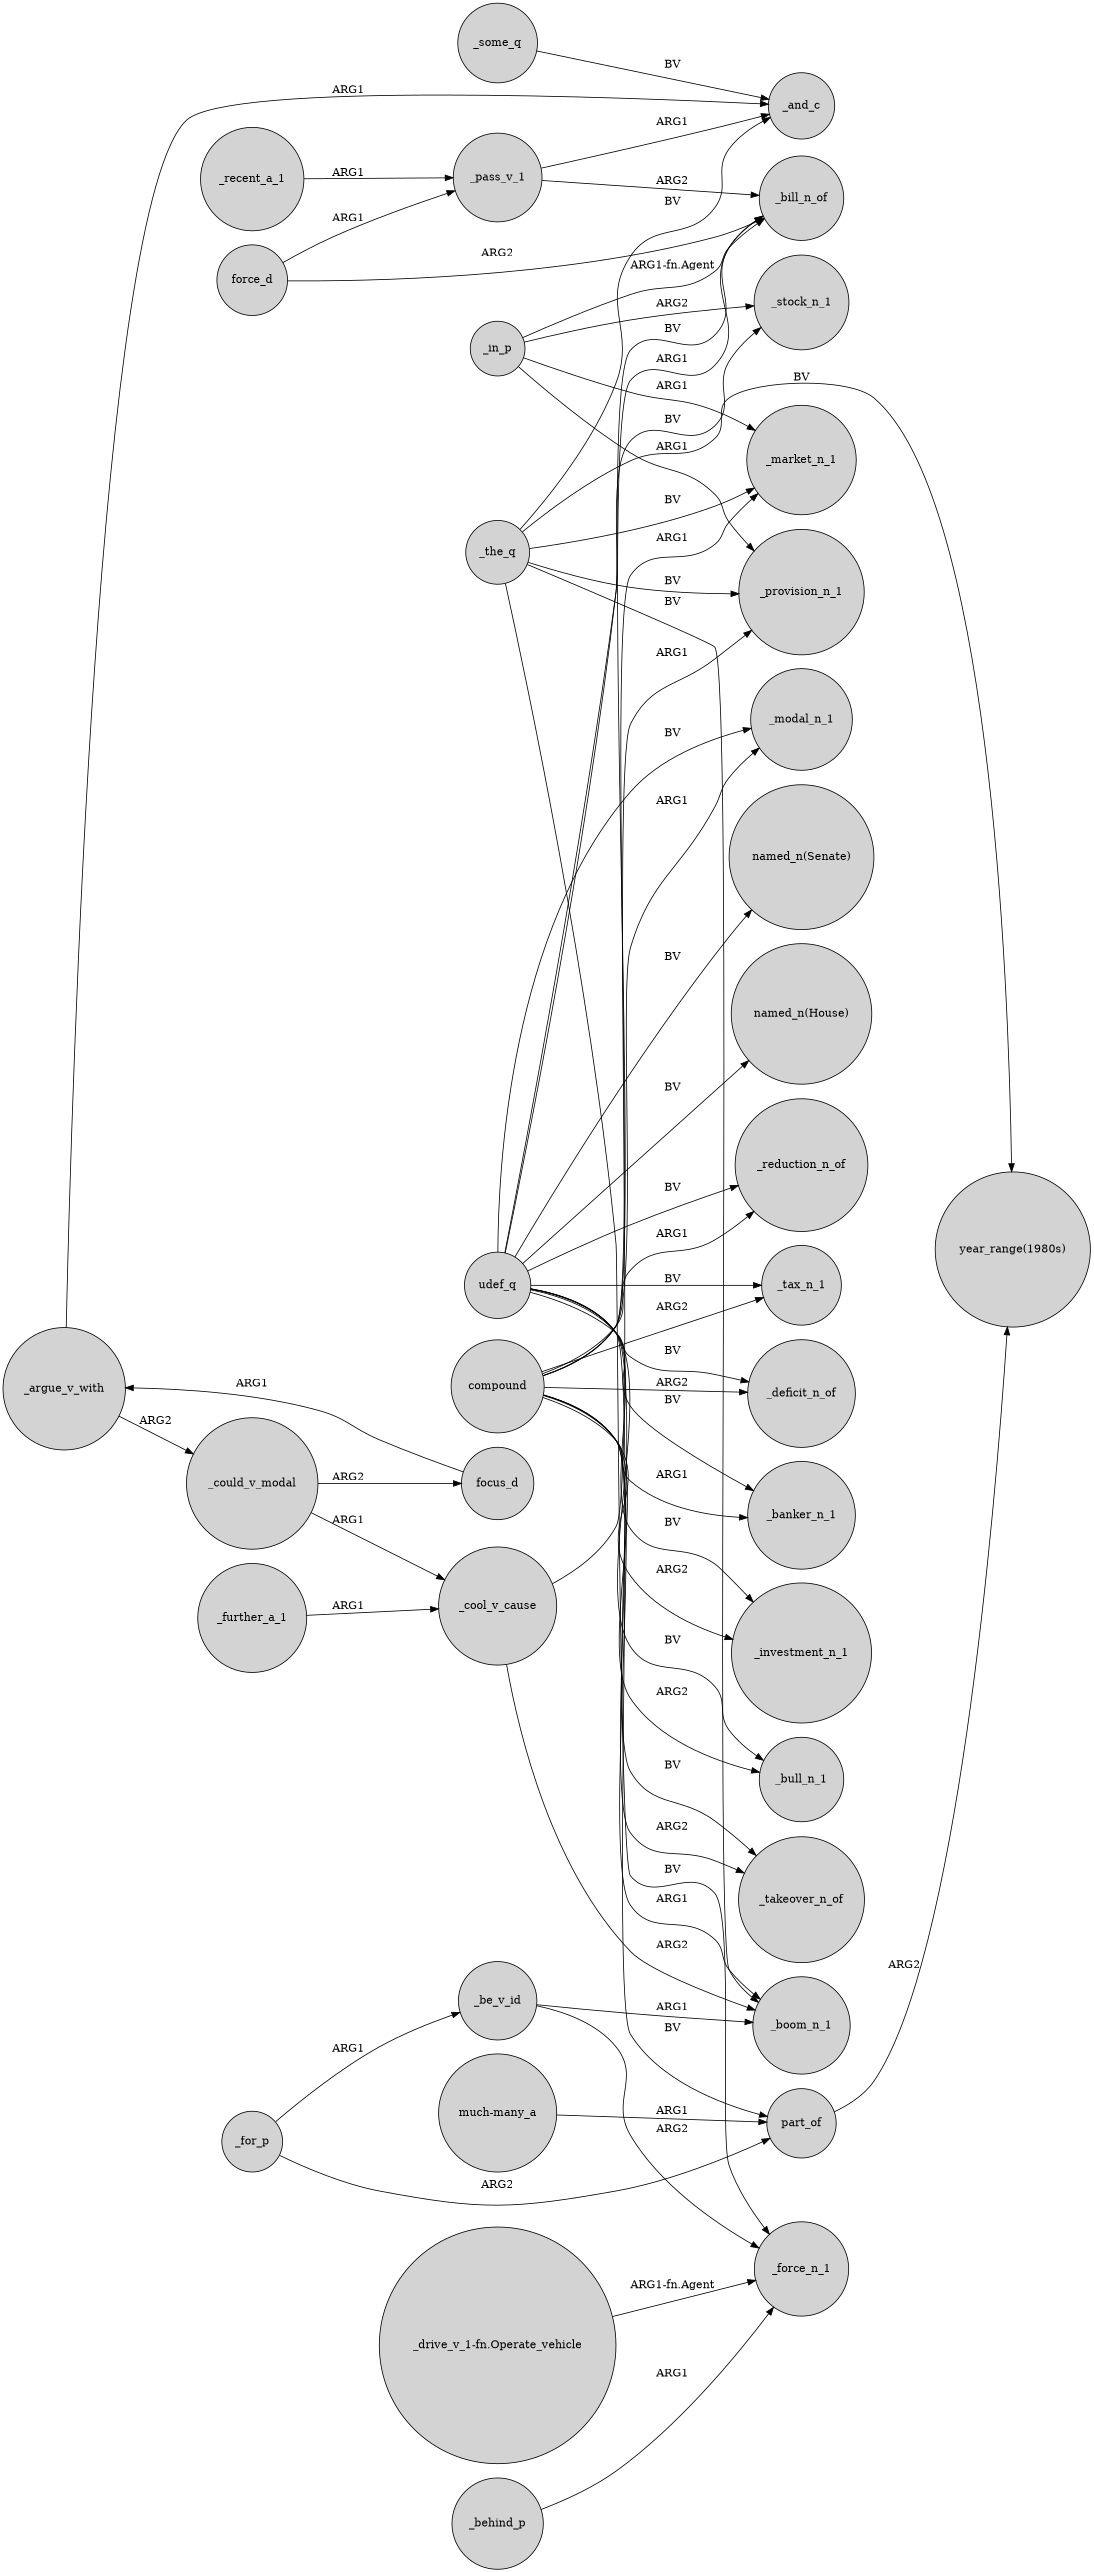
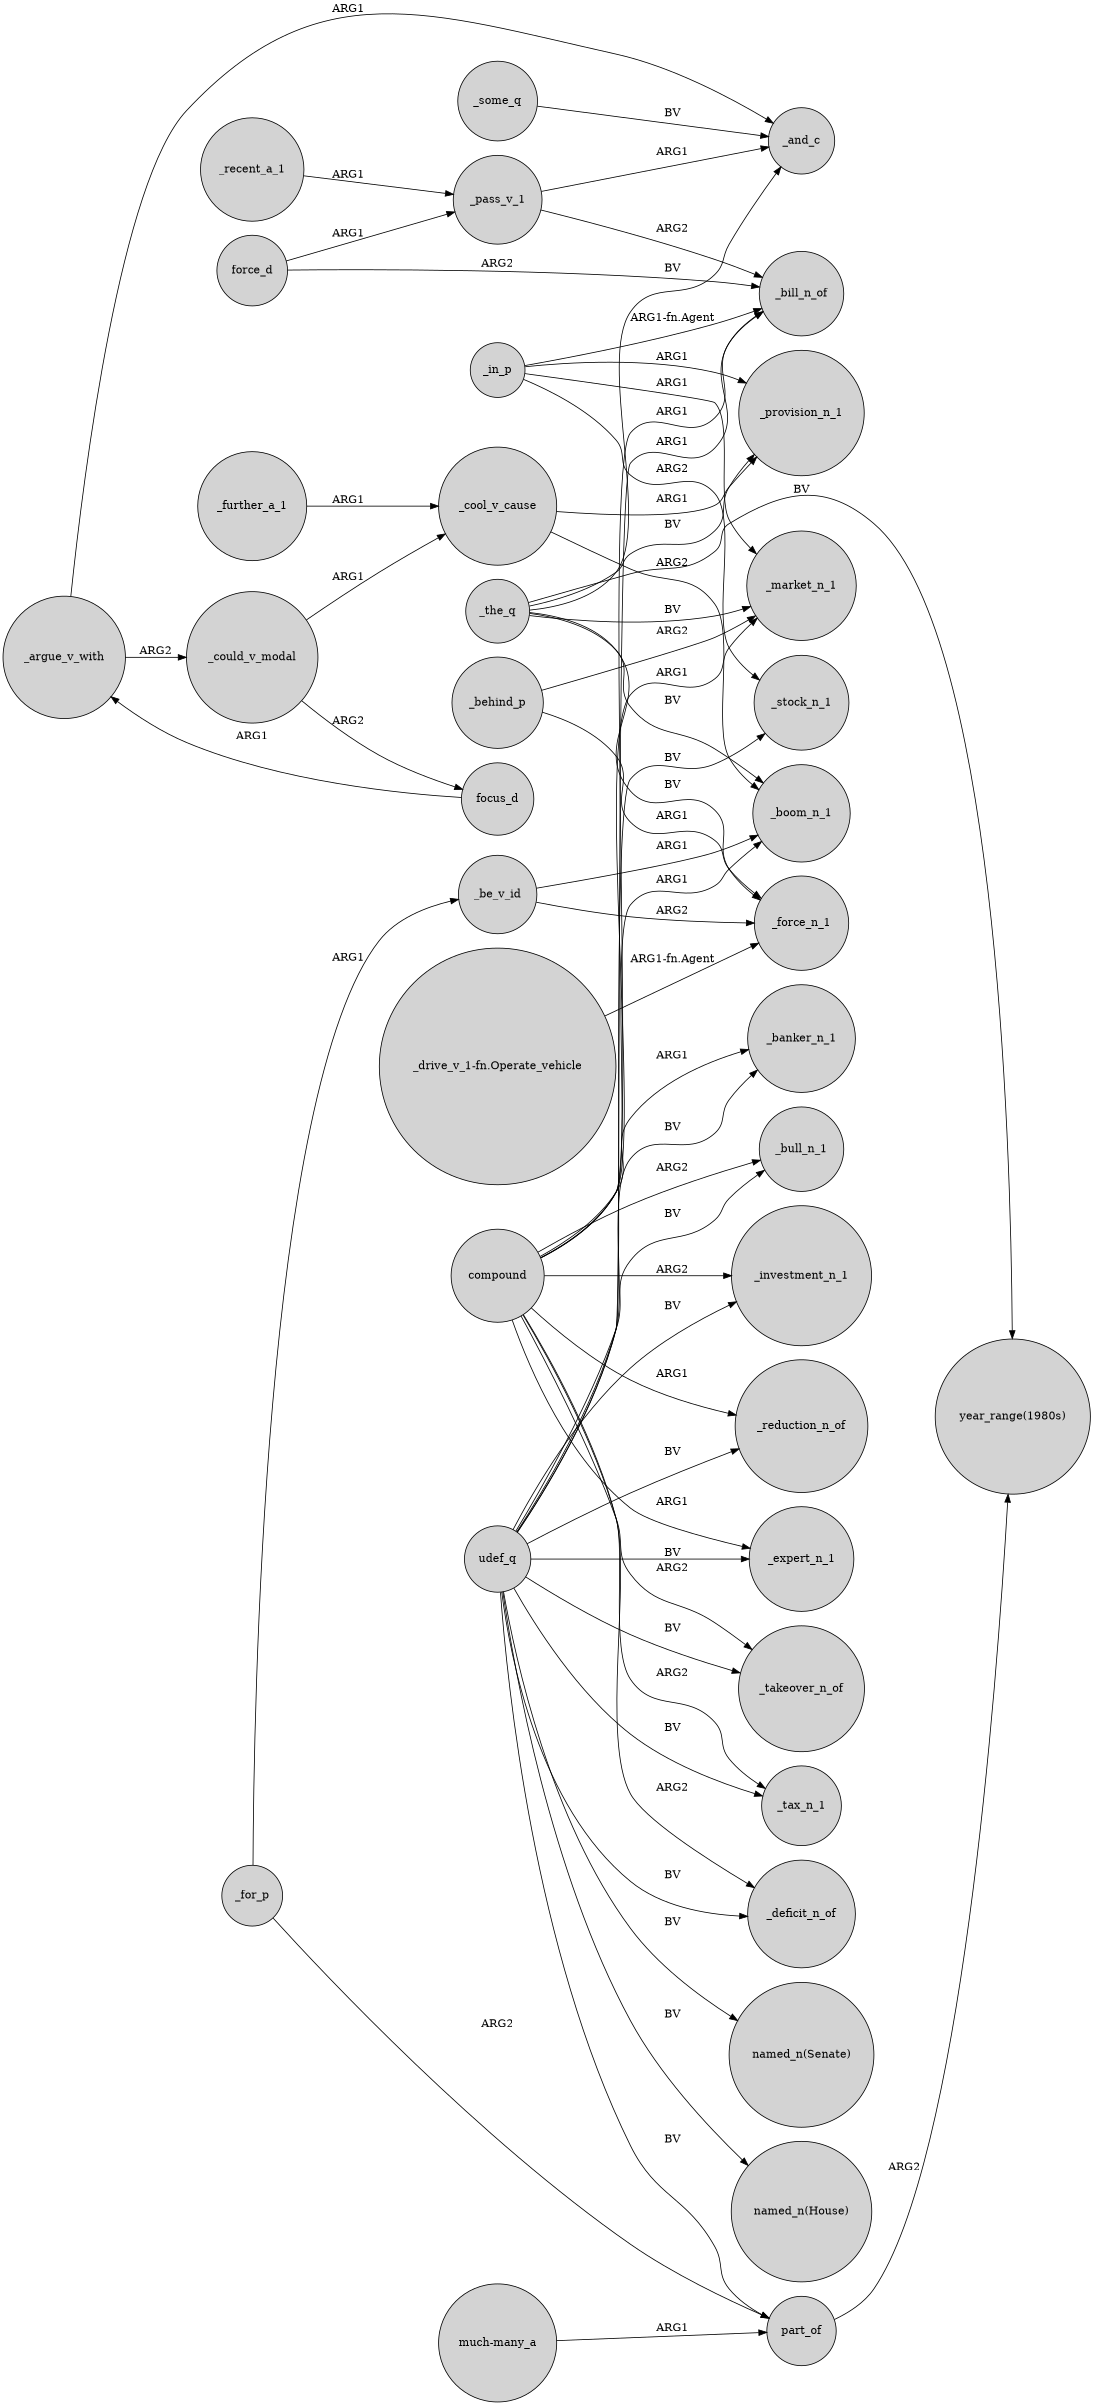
(673, 329) -> (673, 442)
none -> (647, 659)
(801, 719) -> (801, 1559)
